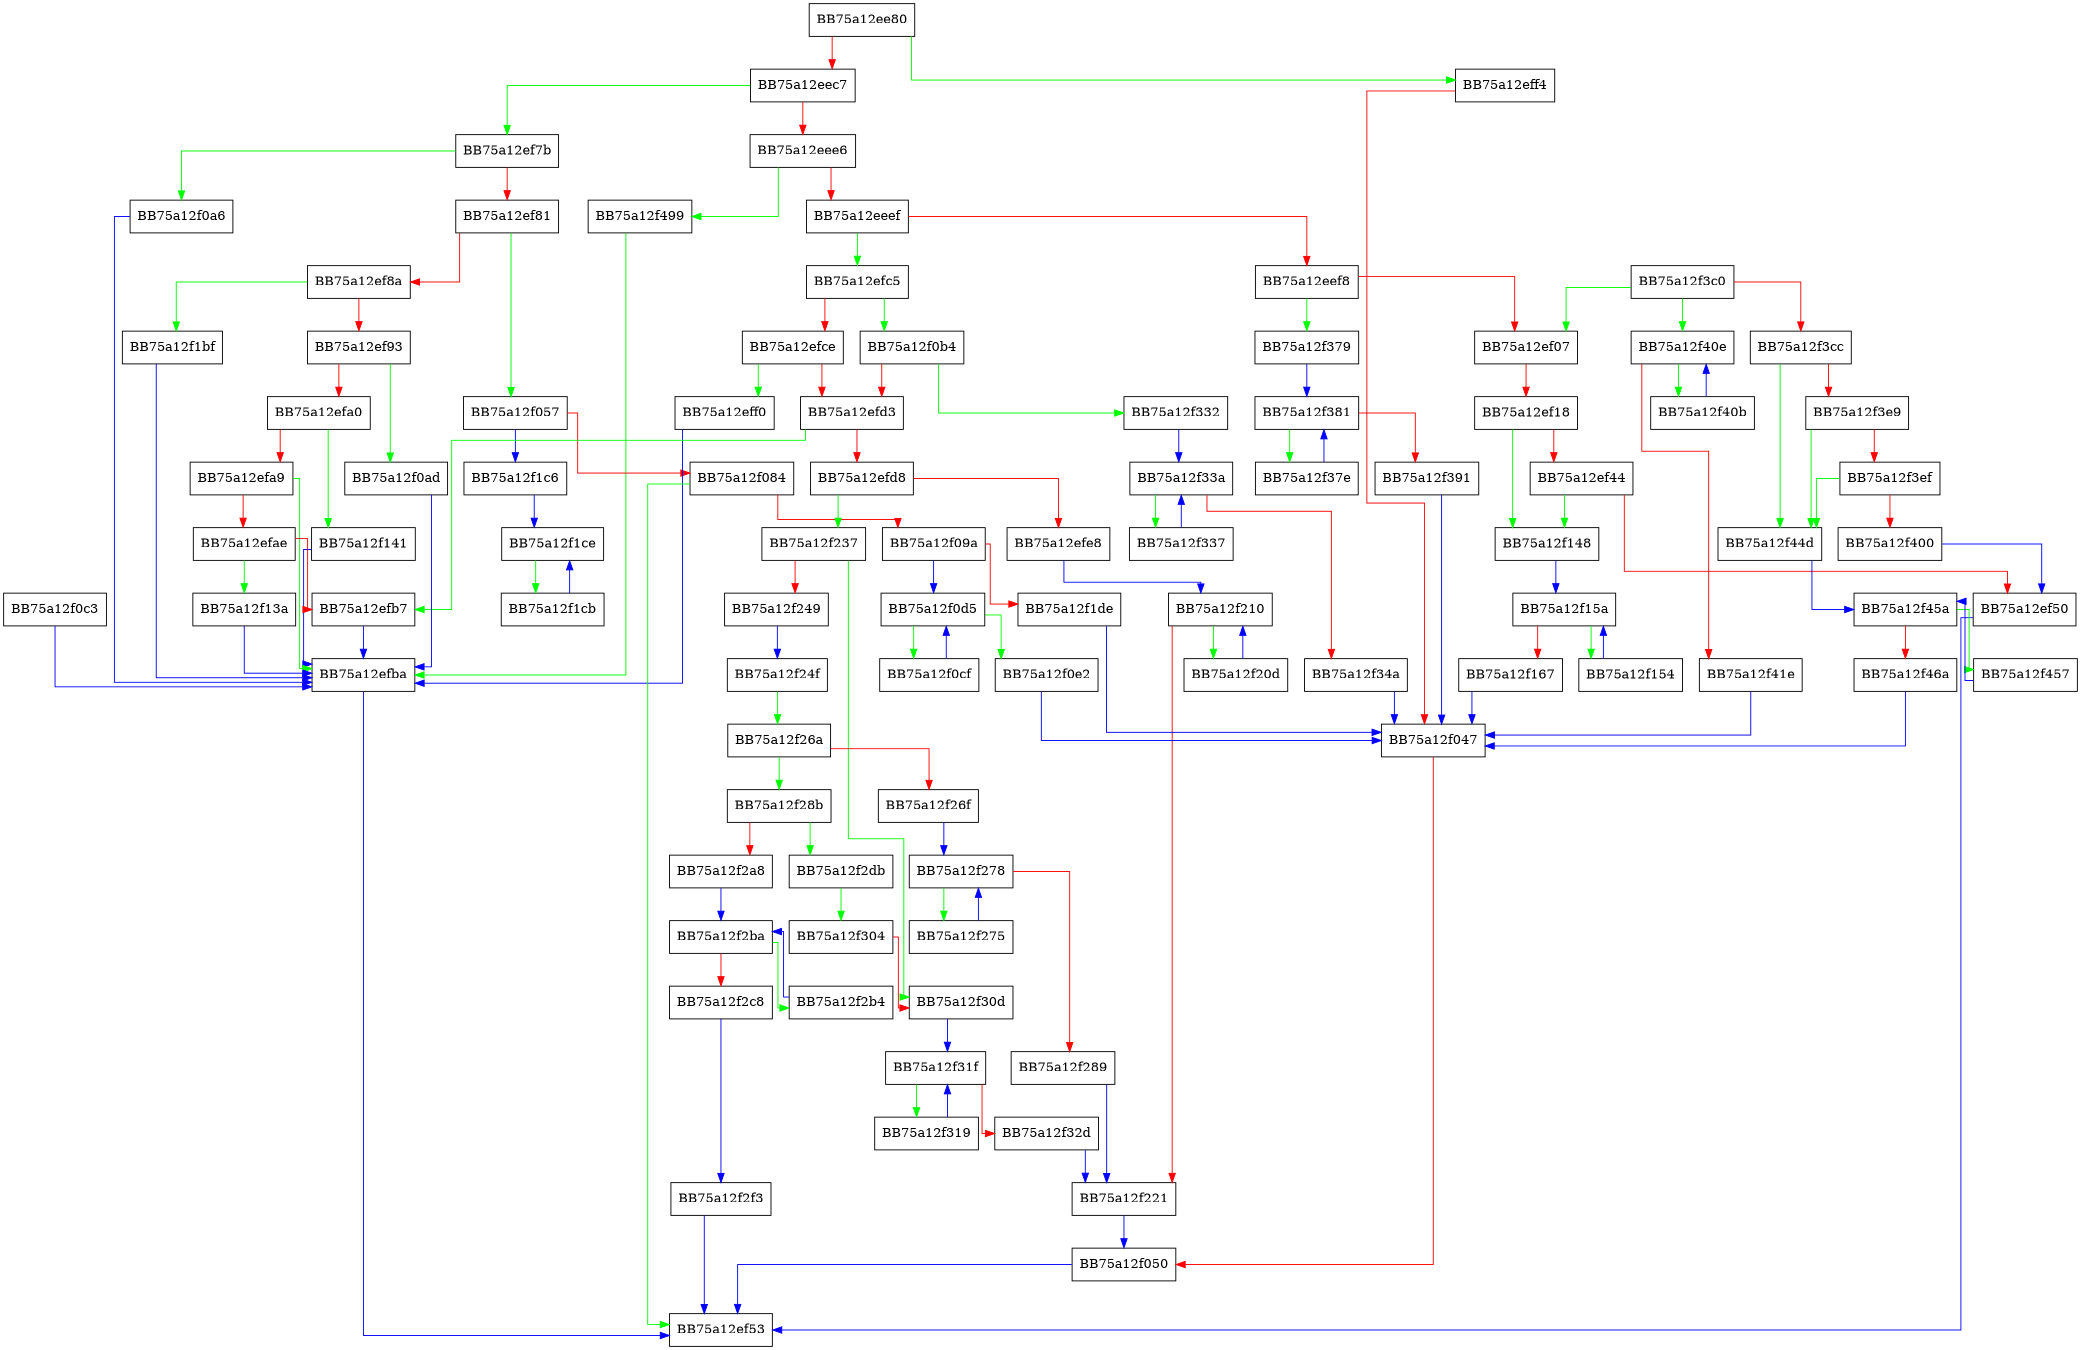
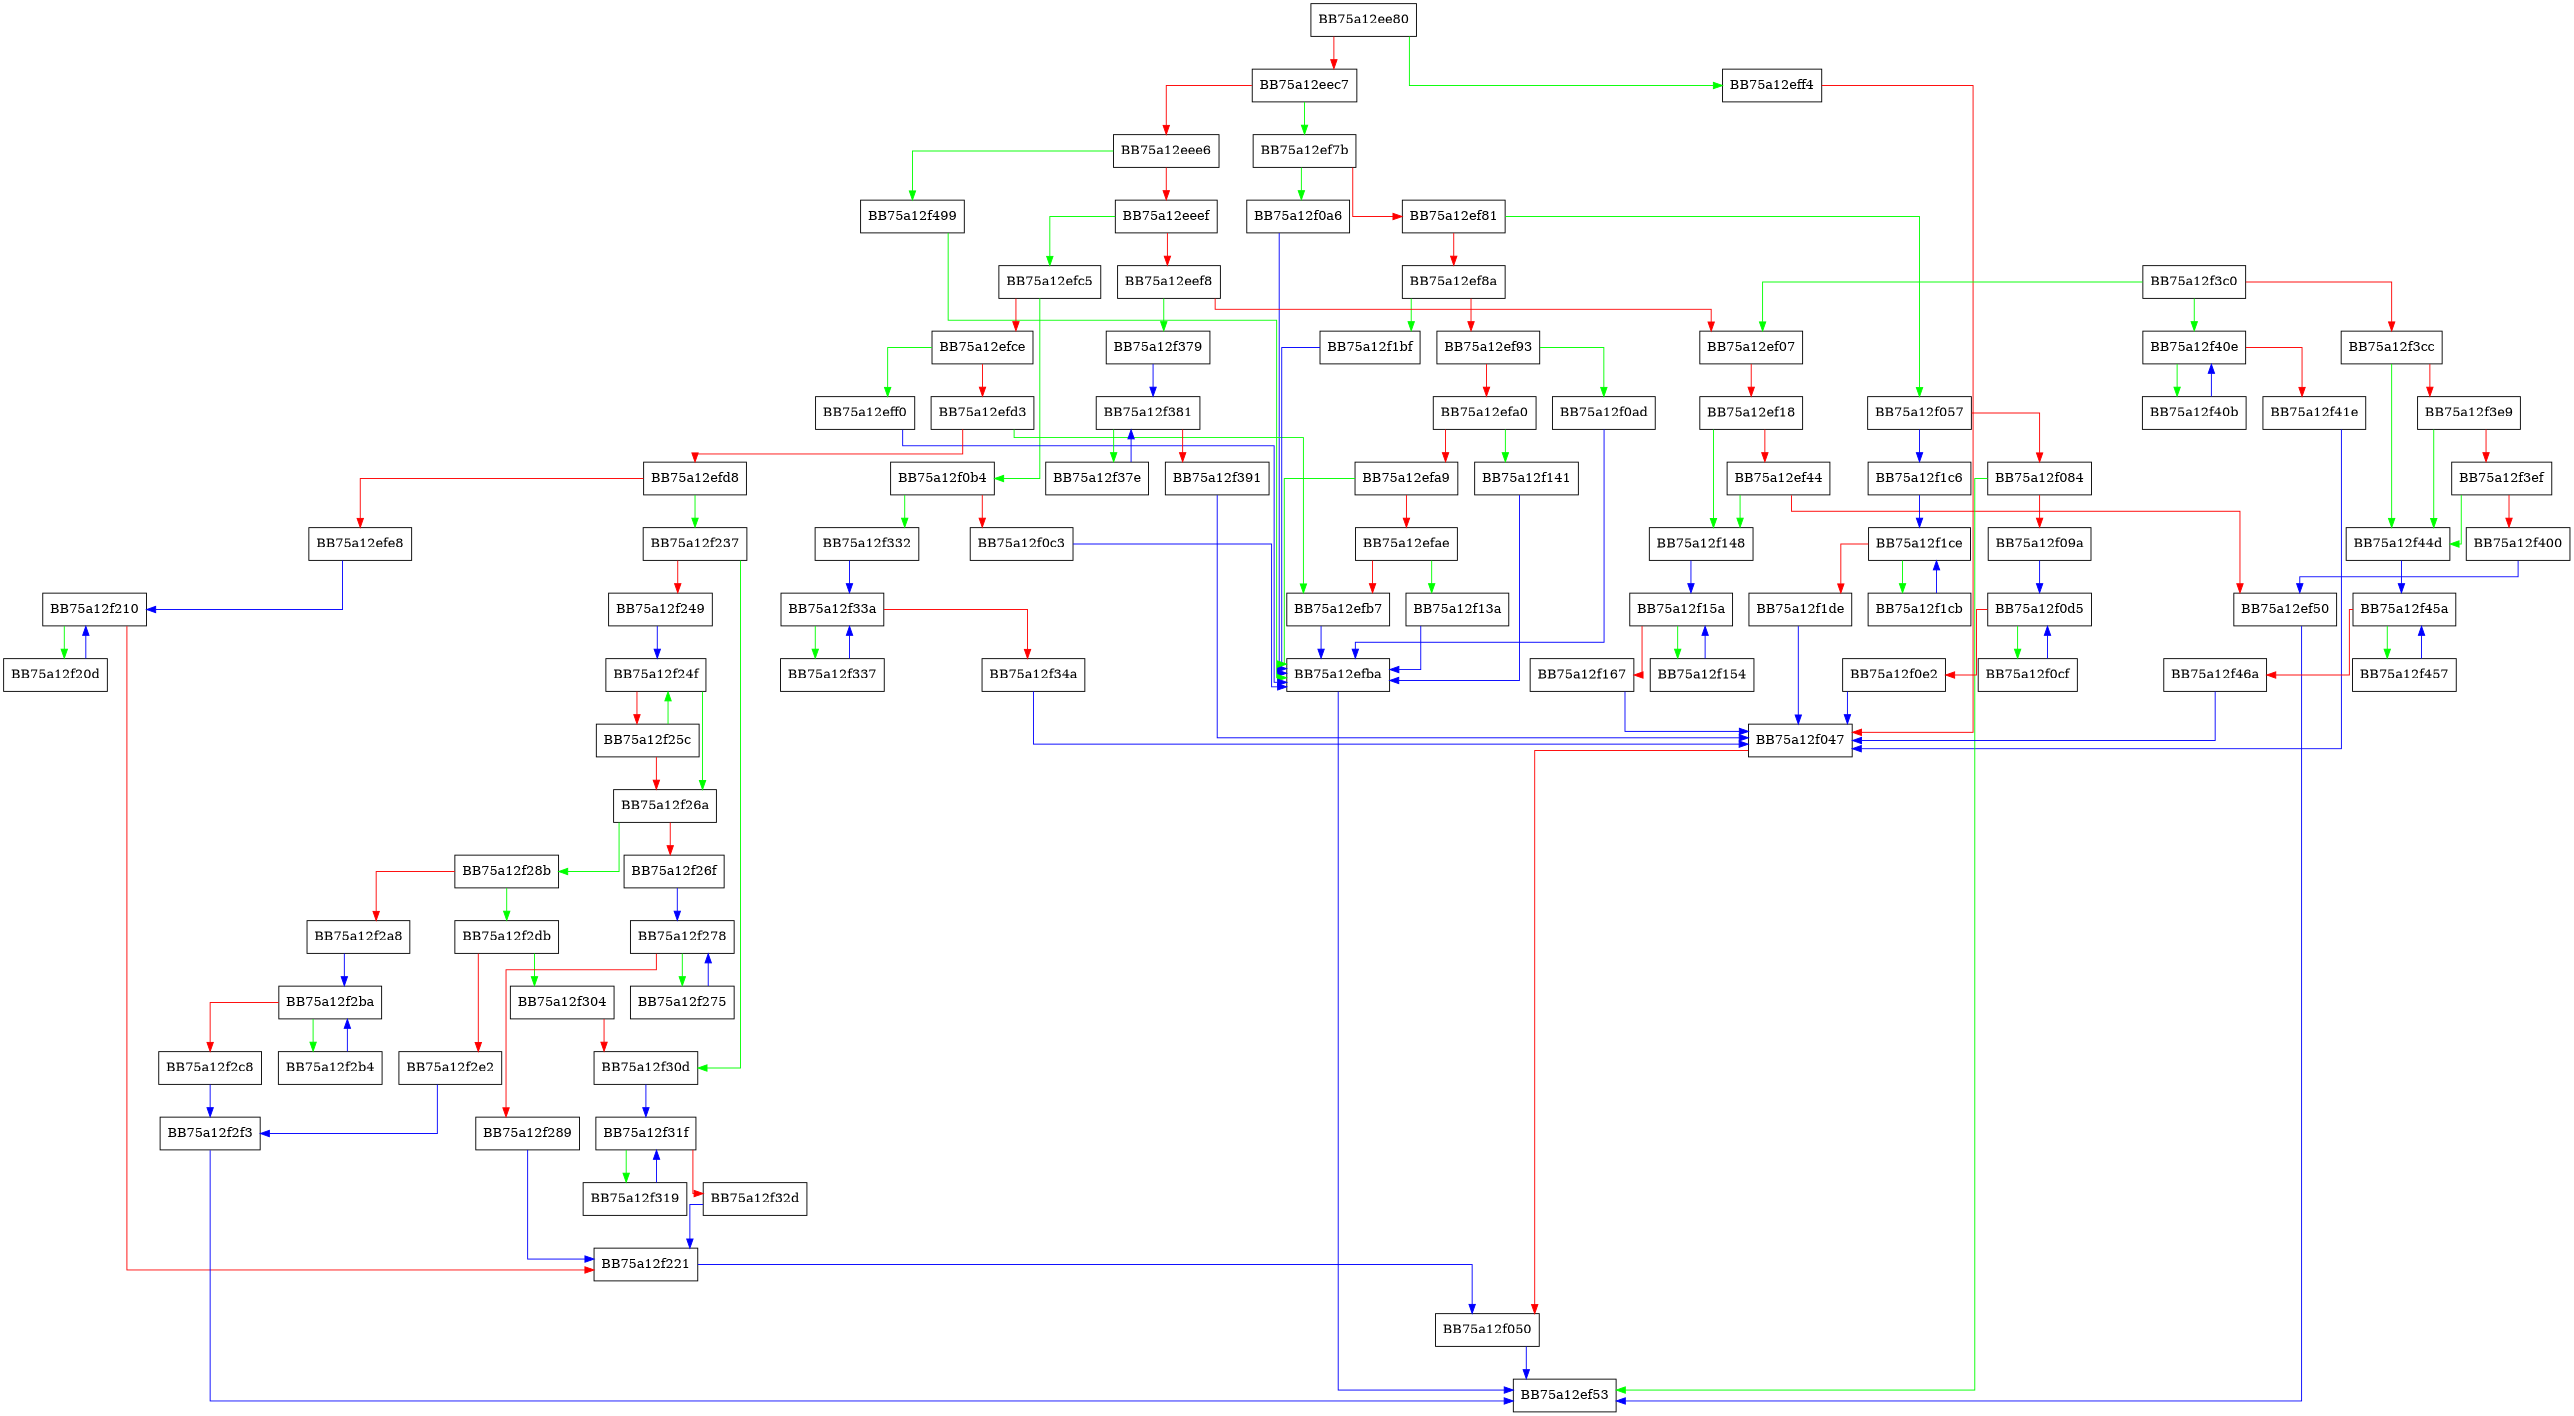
(882, 376) -> (982, 507)
(990, 581) -> (1841, 550)
(1001, 624) -> (1976, 648)
none -> (648, 741)
none -> (450, 1068)
